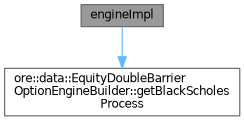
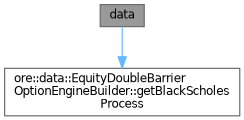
(122, 16) -> (122, 16)
